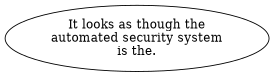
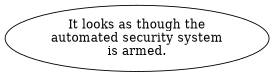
(137, 38) -> (137, 38)
